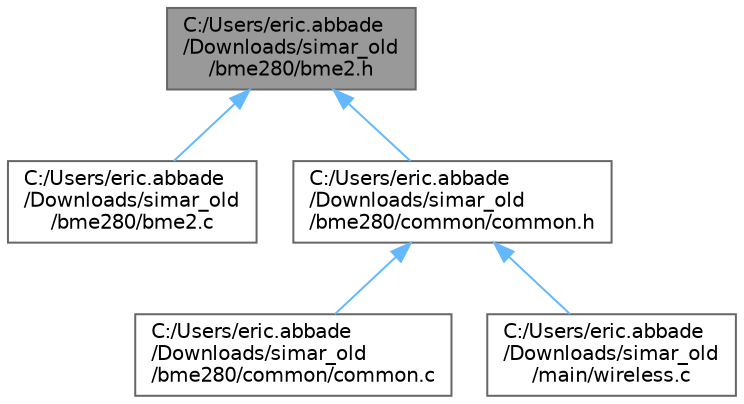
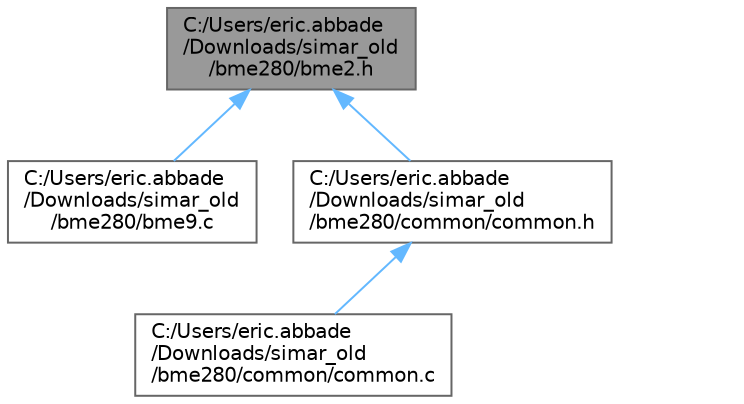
(132, 202) -> (132, 202)
(612, 355) -> none
